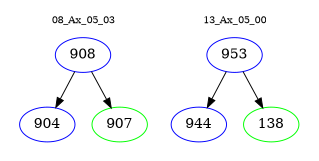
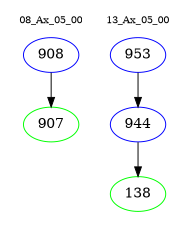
(83, 21) -> (51, 21)
(251, 85) -> (138, 155)
(47, 125) -> none
